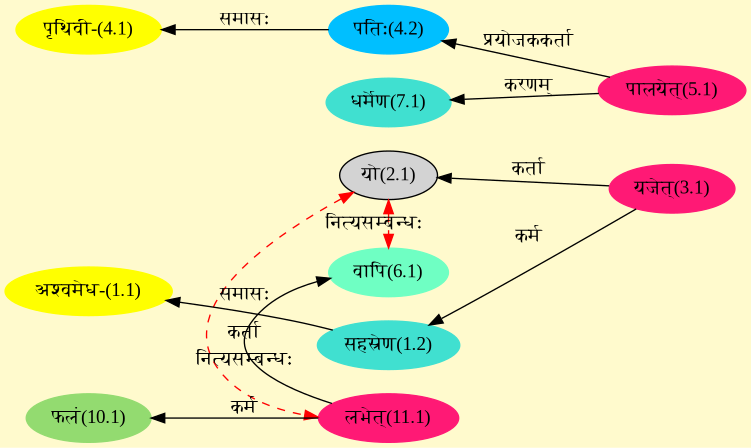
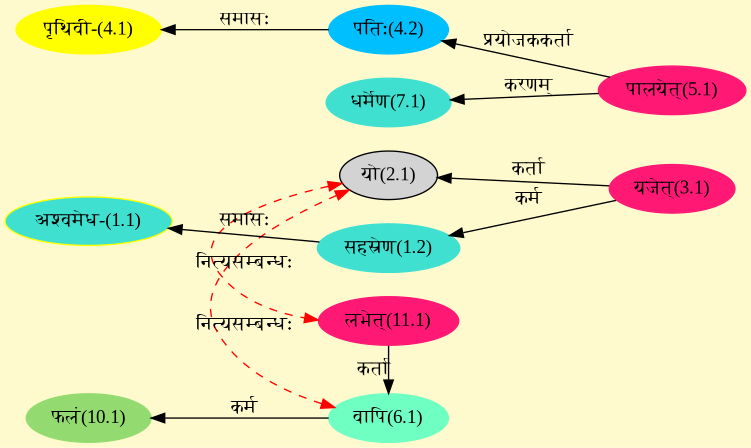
(89, 291) -> (89, 221)
(242, 418) -> (247, 418)
